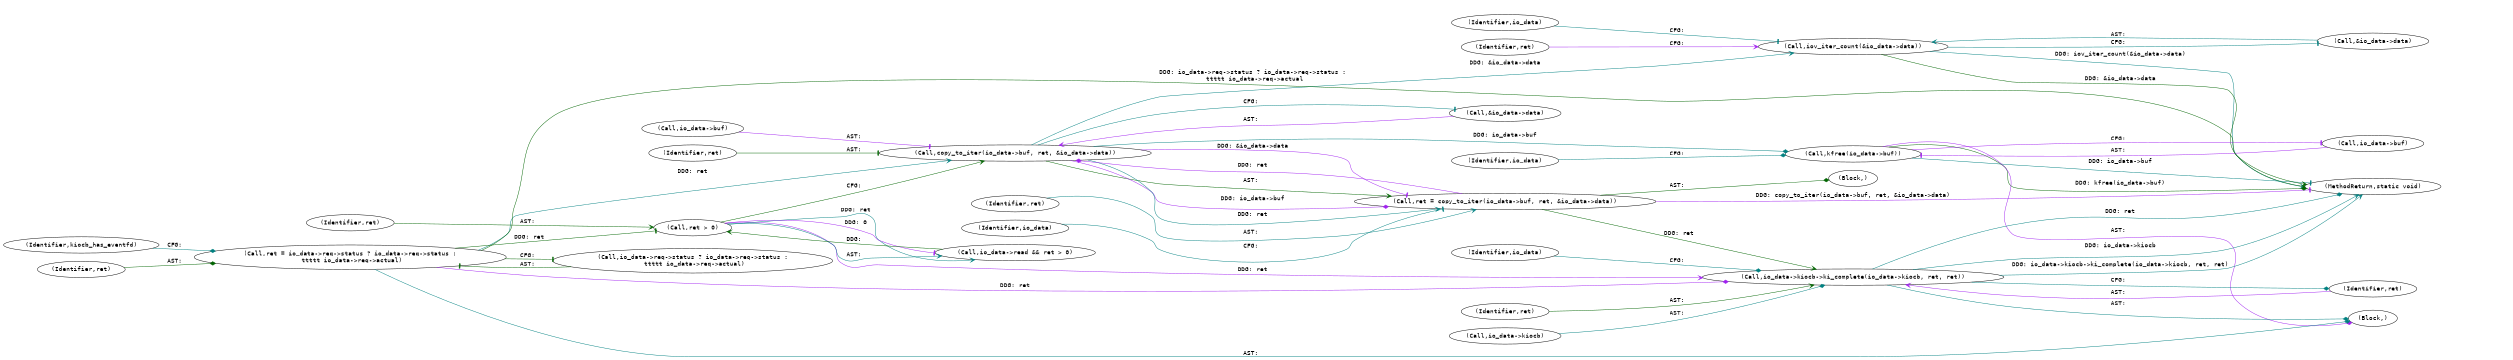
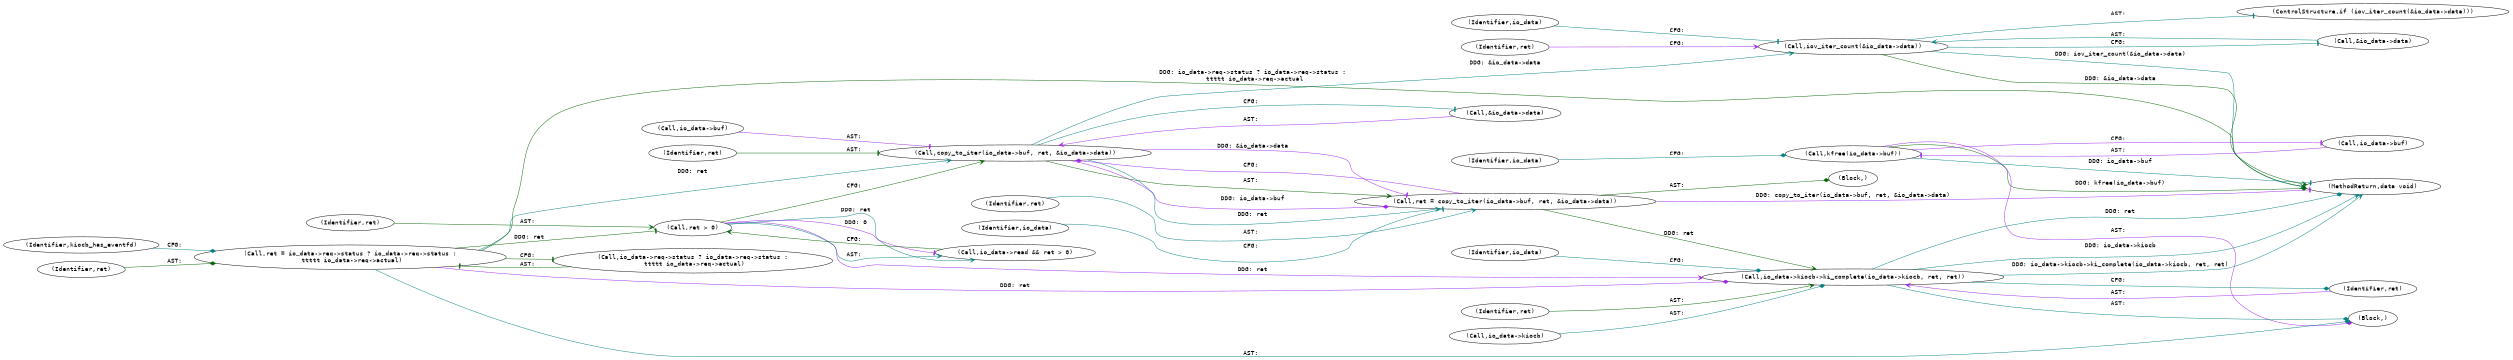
none -> (2373, 12)
(1438, 140) -> none
(1253, 165) -> (1253, 165)
(2373, 187) -> (2373, 187)
(856, 239) -> (856, 239)
